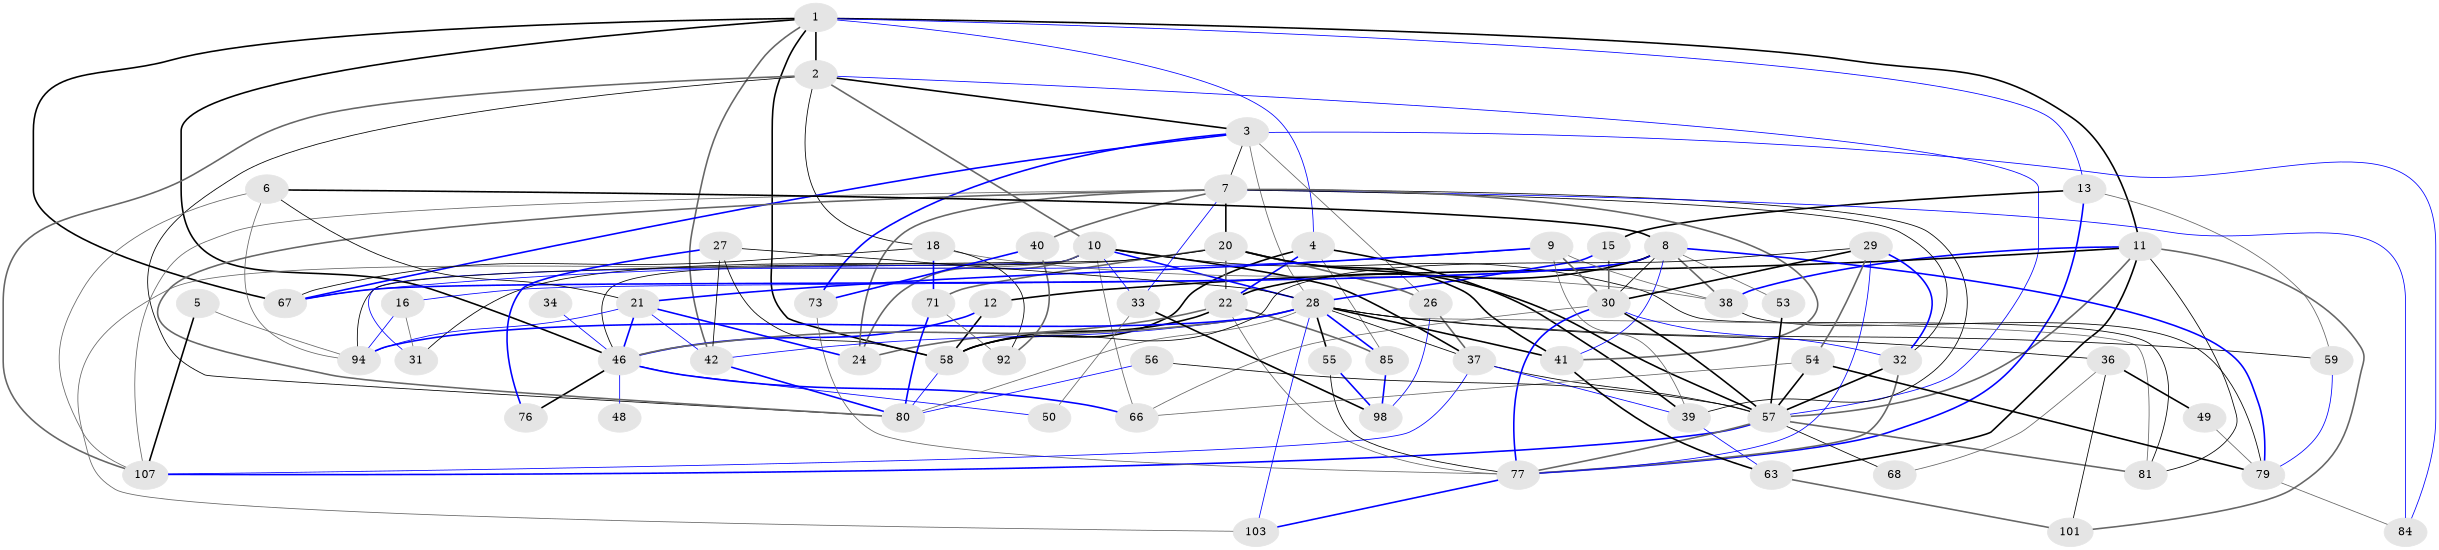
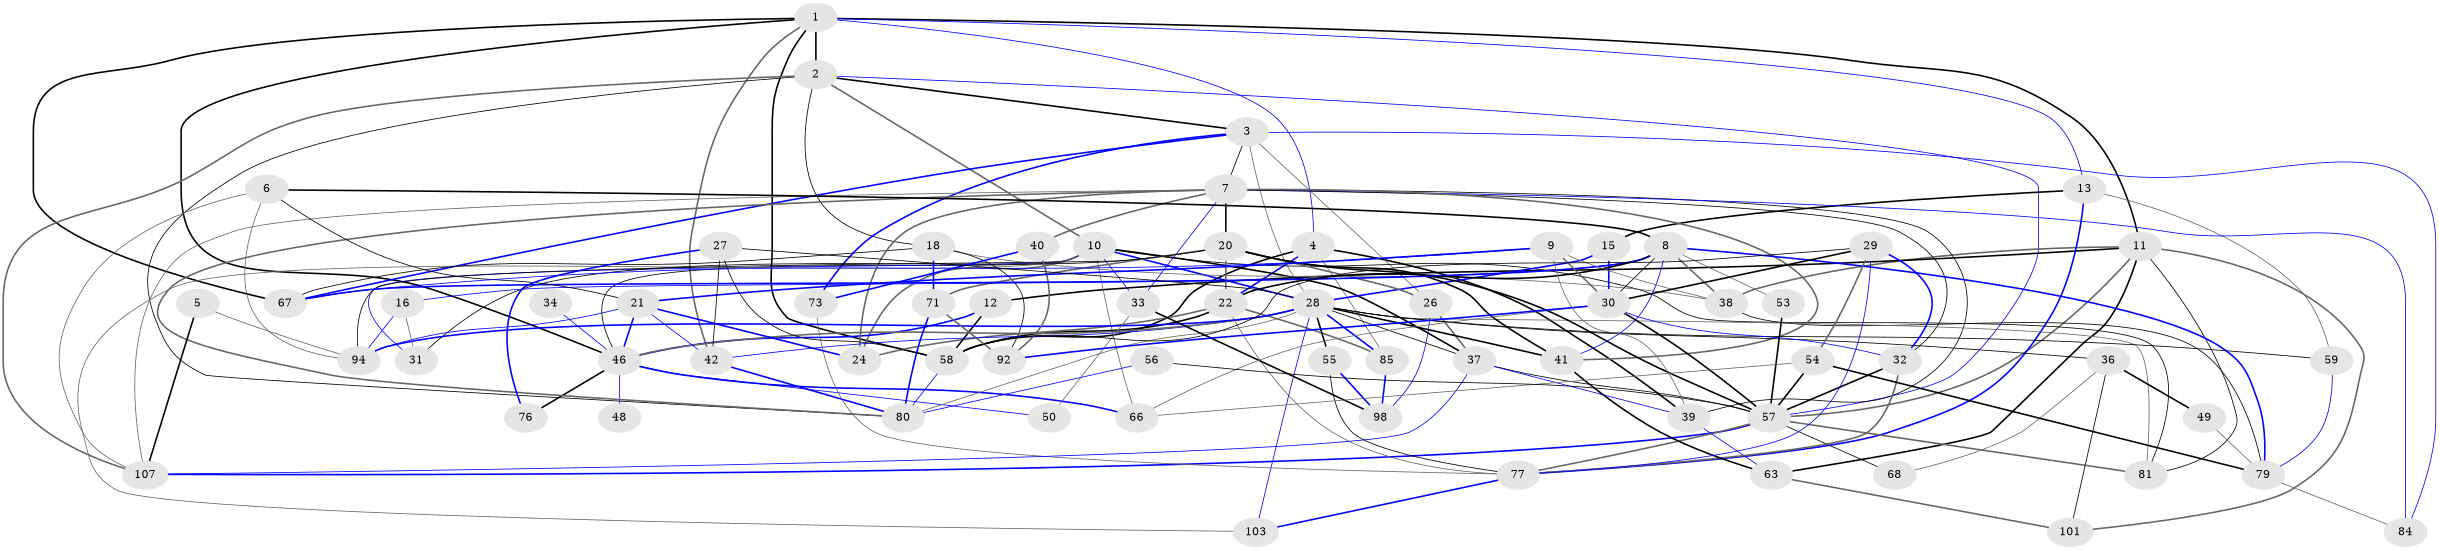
(1844, 270) -> (1844, 270)
(1609, 276) -> (1609, 276)
(969, 332) -> (969, 332)
(1524, 364) -> (1292, 331)
